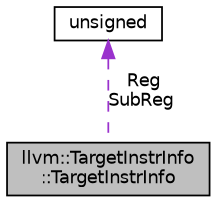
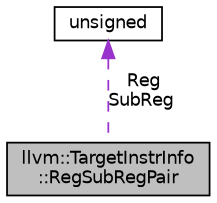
(108, 169) -> (108, 169)
